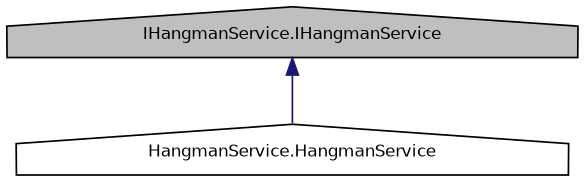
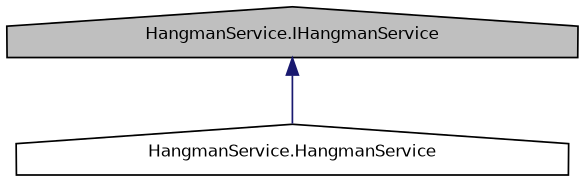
(292, 35) -> (292, 35)
